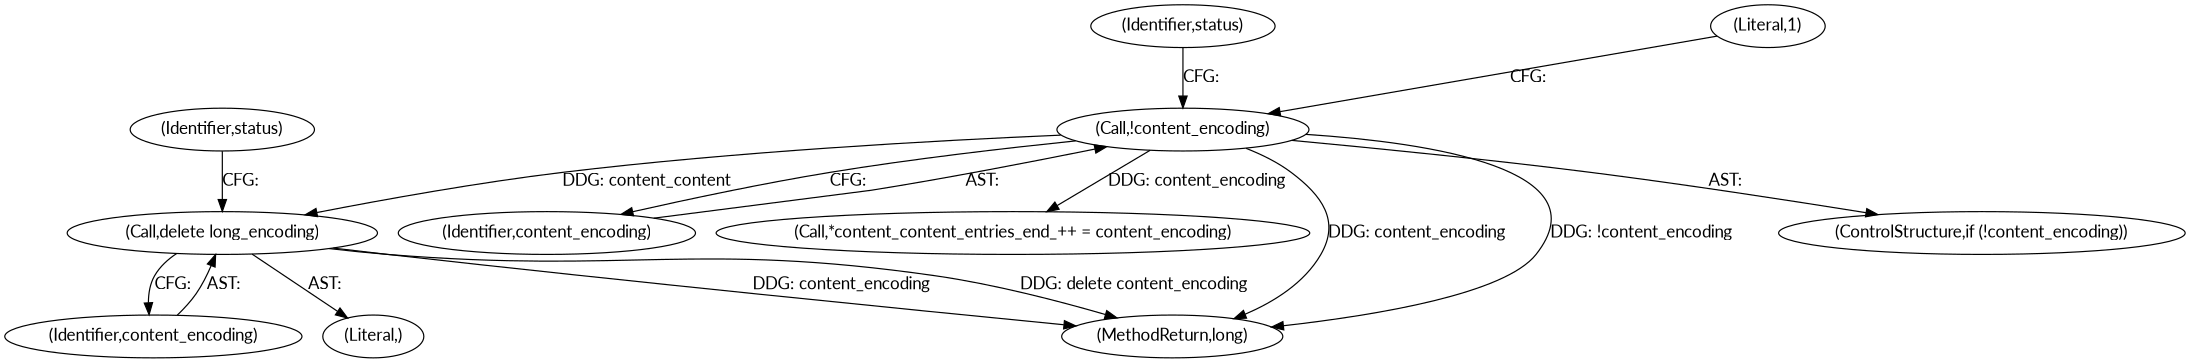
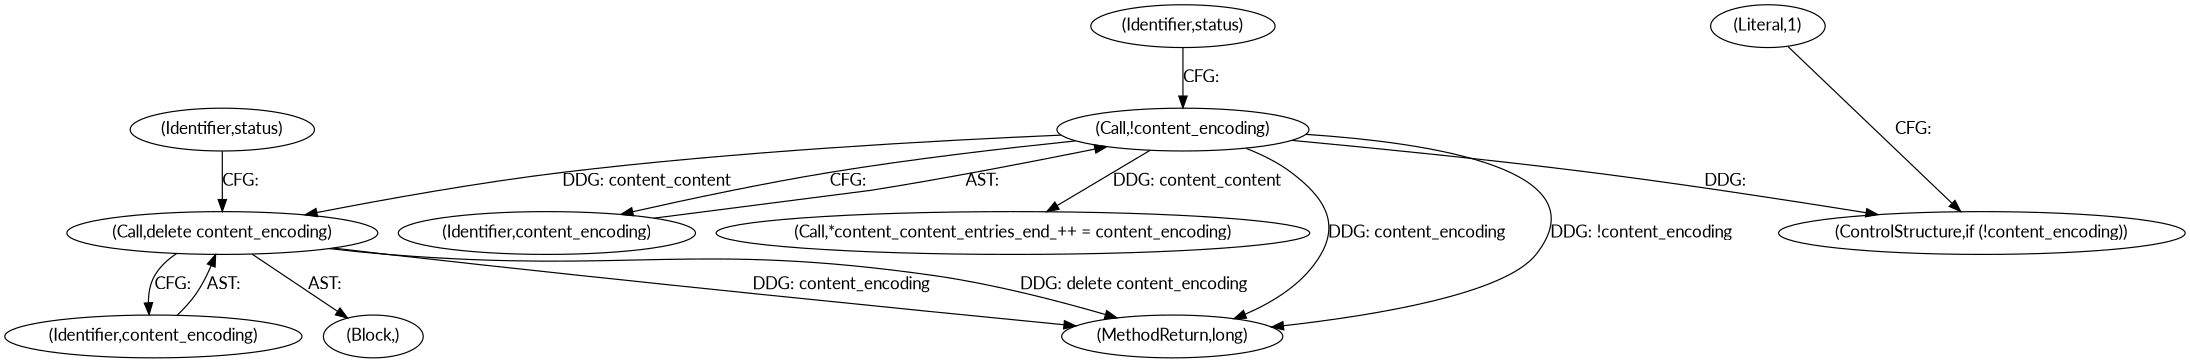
(1499, 74) -> (1870, 125)
(1197, 181) -> (1197, 181)
(1728, 181) -> (1728, 181)
(222, 233) -> (222, 233)
(373, 336) -> (373, 336)
